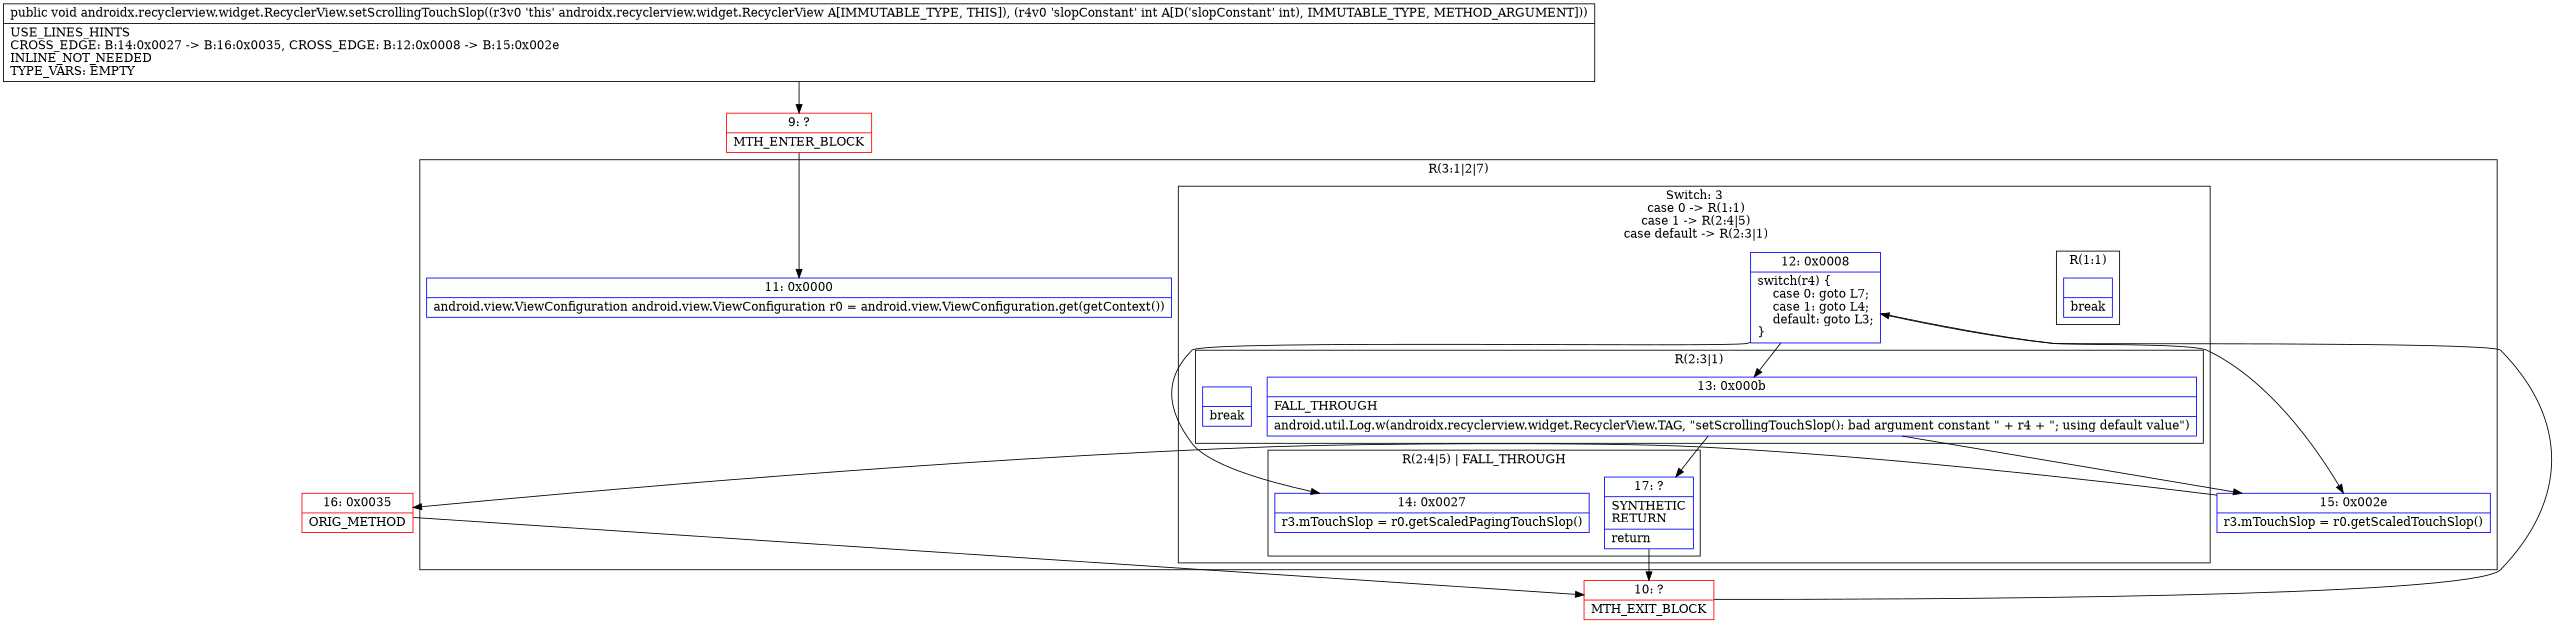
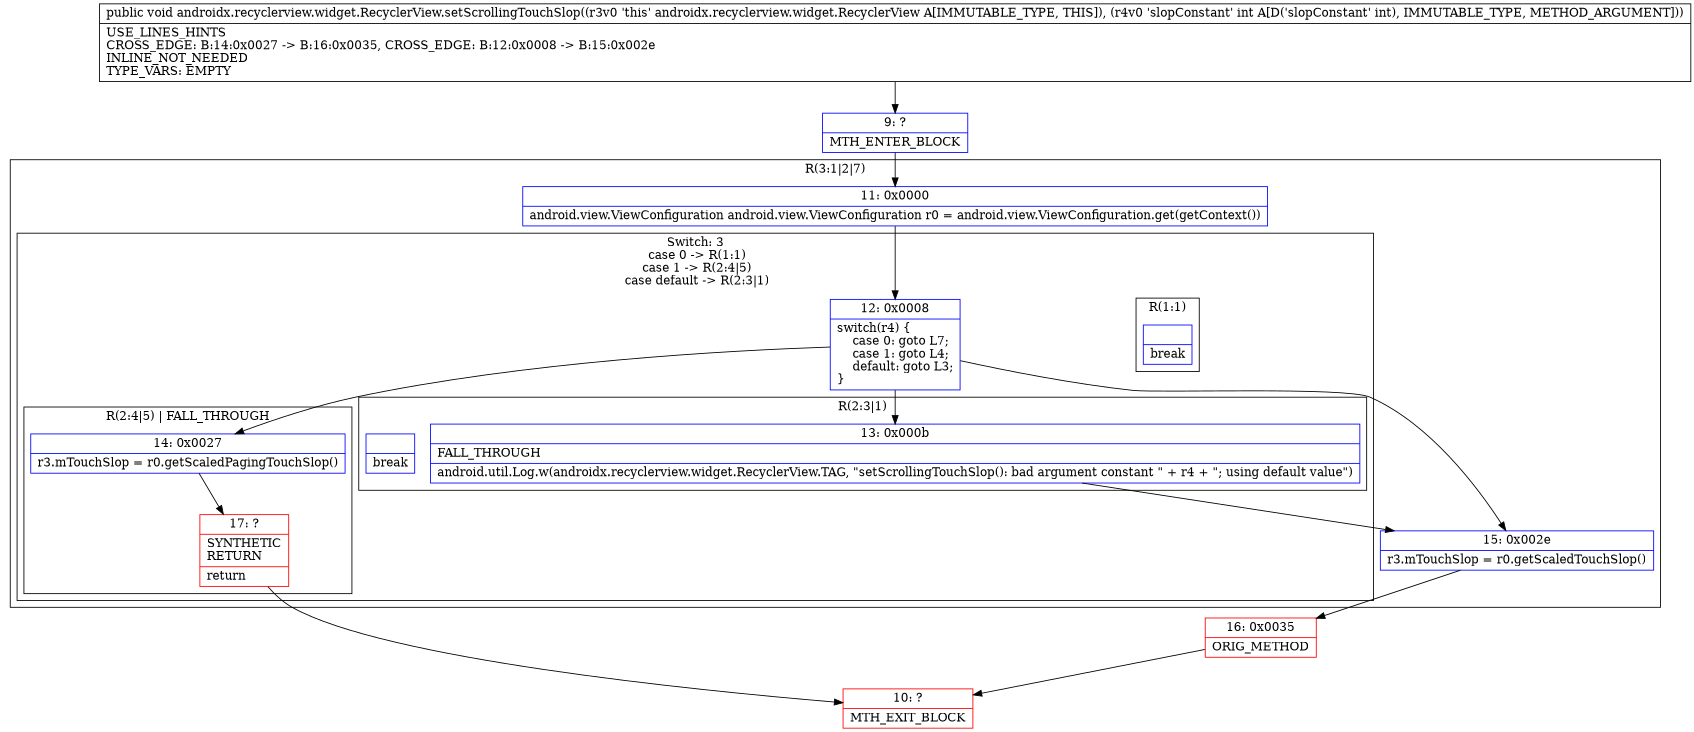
(799, 133) -> (895, 133)
(1693, 455) -> (209, 490)
(1649, 513) -> (244, 551)
(2524, 541) -> (895, 258)
